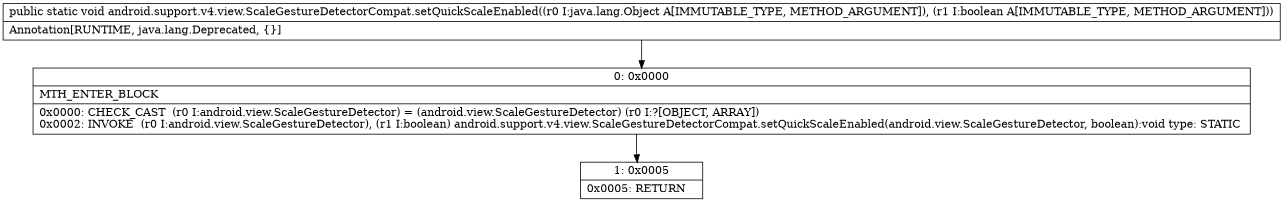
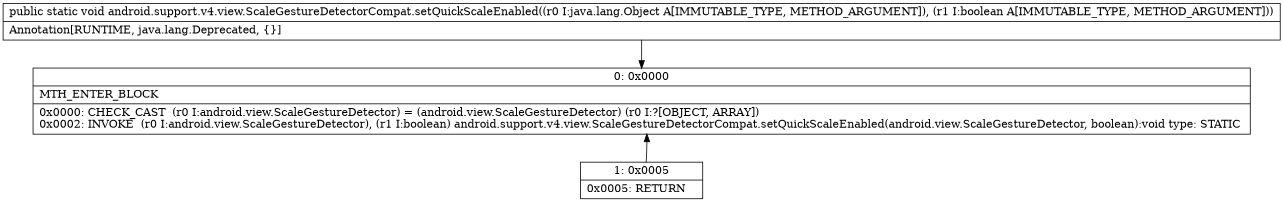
(636, 144) -> (647, 152)
